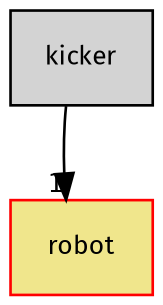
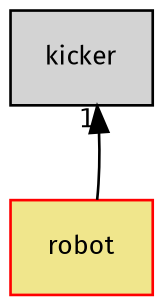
(64, 140) -> (99, 166)
